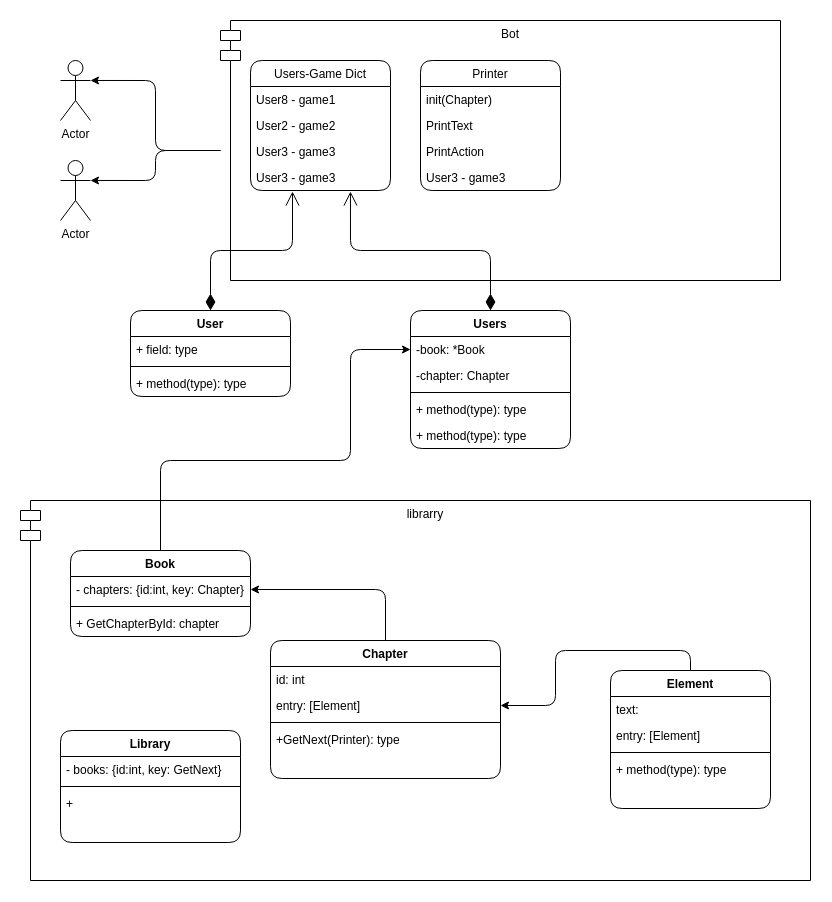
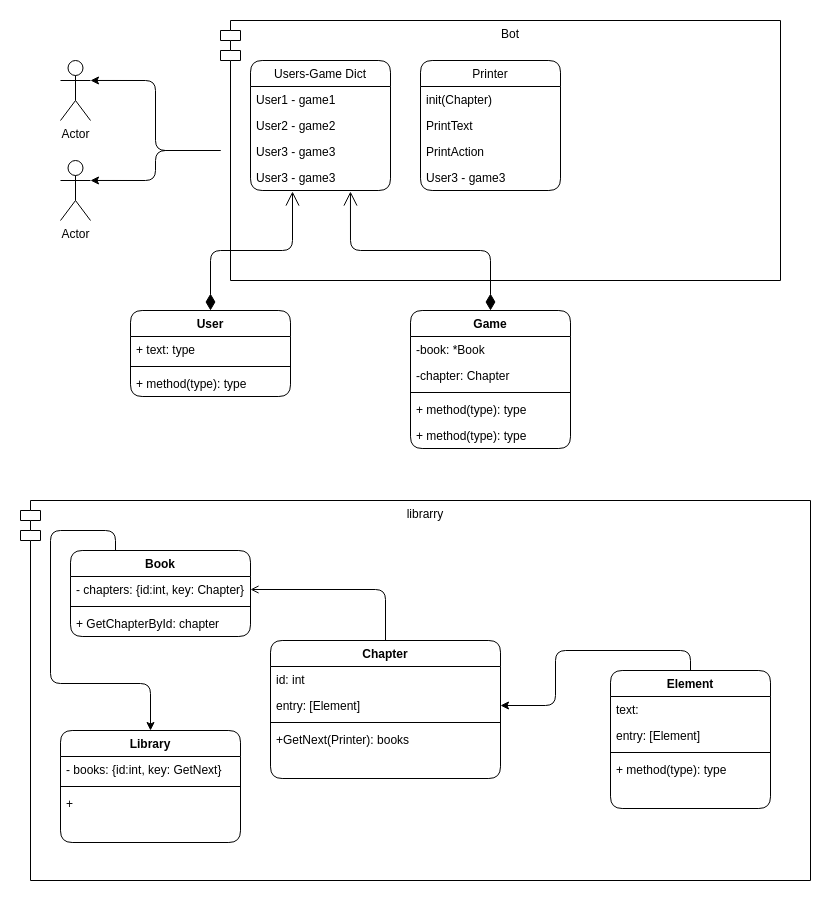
(297, 100) -> (297, 100)
(490, 324) -> (490, 324)
(172, 350) -> (172, 350)
(288, 461) -> none
(259, 590) -> (257, 590)
none -> (51, 635)
(349, 740) -> (352, 740)
